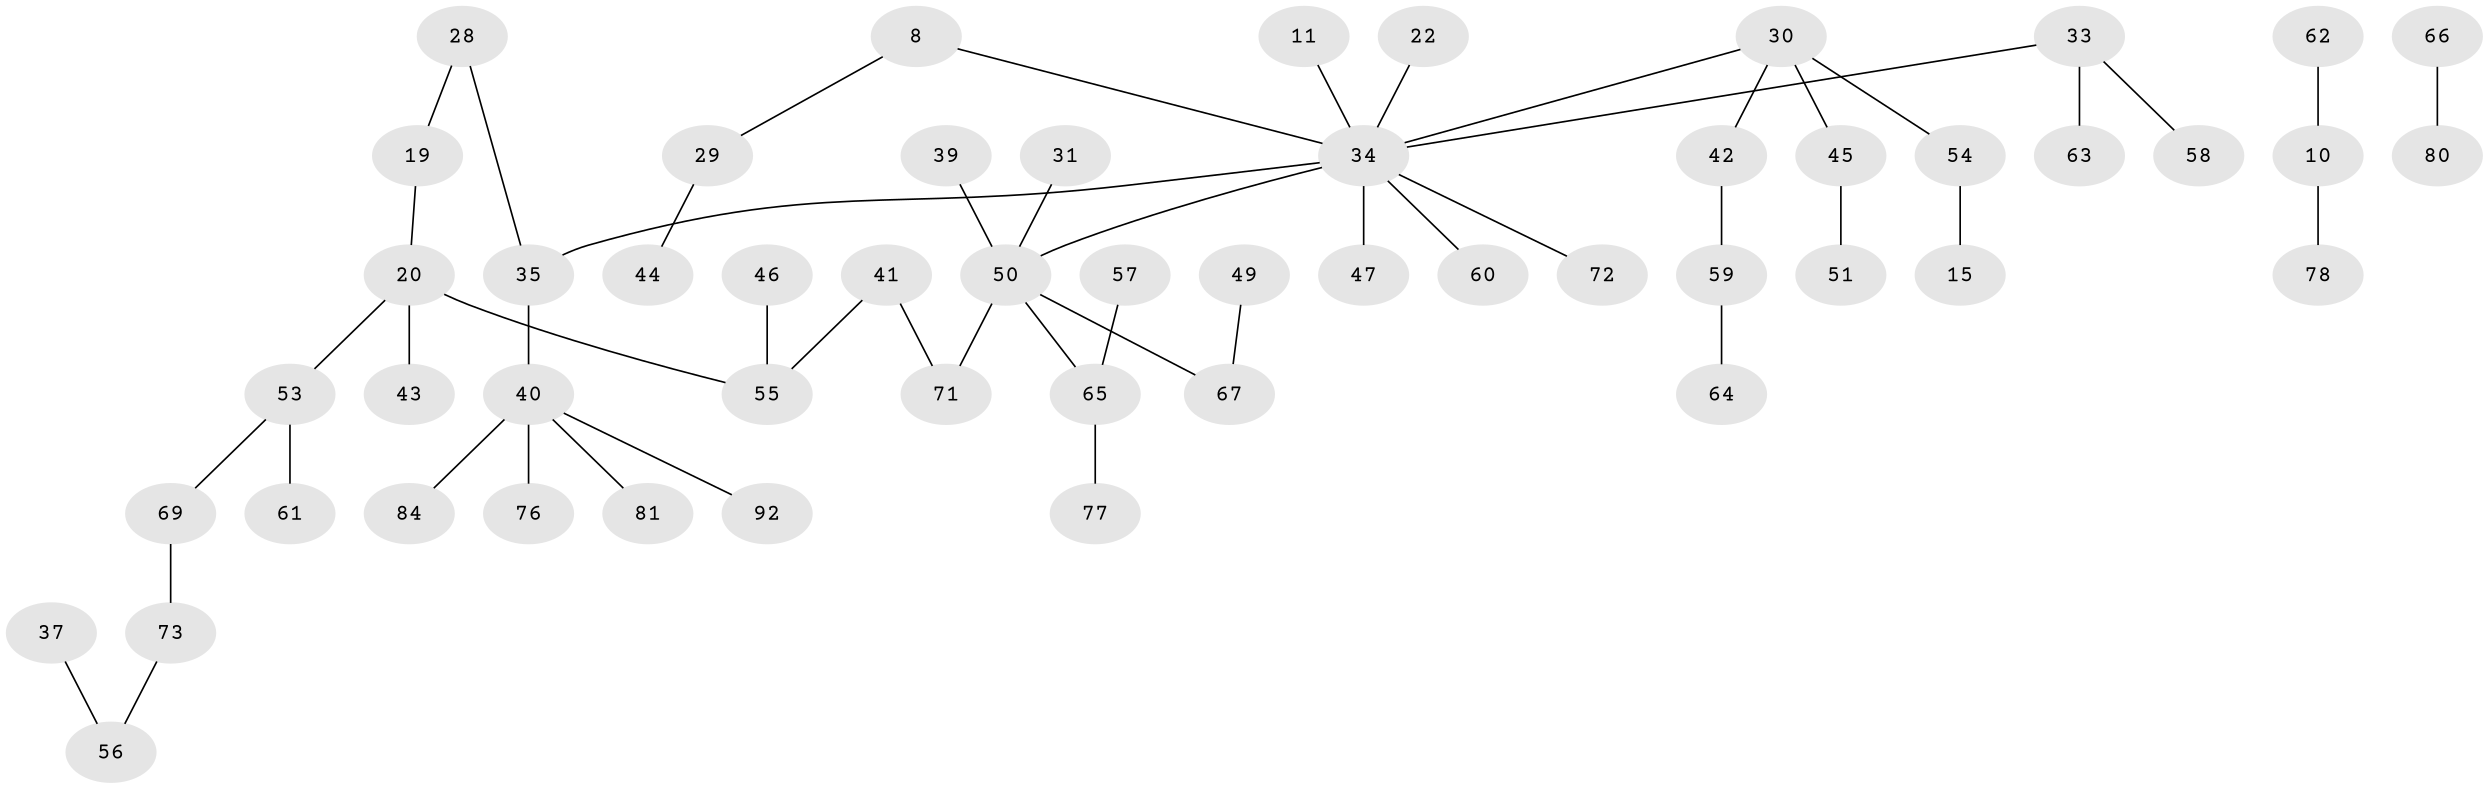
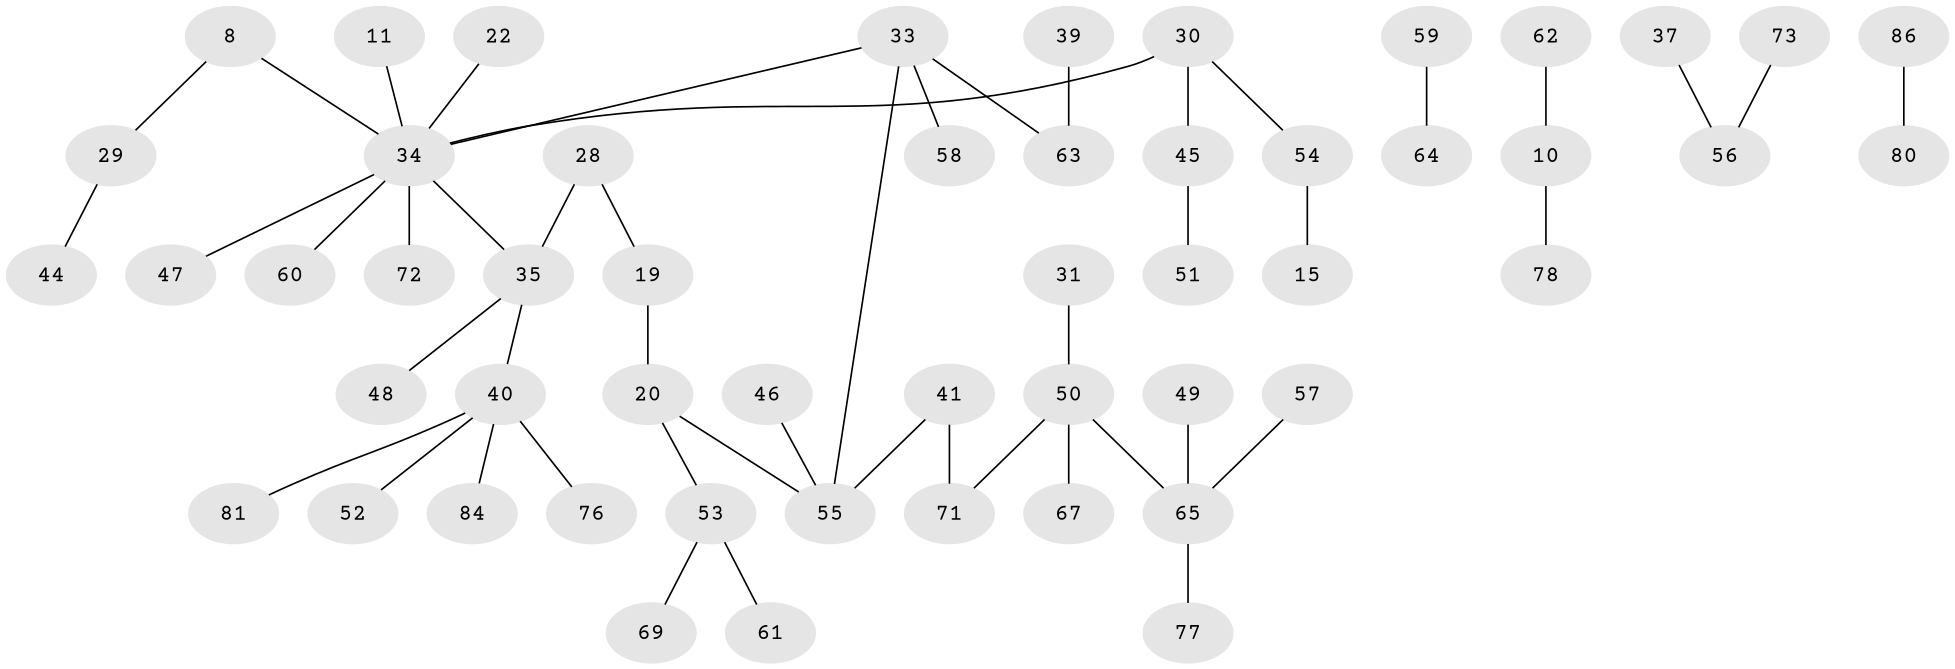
(2437, 36) -> (1904, 36)
(1722, 156) -> none
(1180, 207) -> none
(976, 215) -> (1069, 96)
none -> (867, 275)
(1237, 334) -> (1188, 454)
none -> (381, 394)
(409, 394) -> none
(767, 514) -> (353, 514)
(171, 573) -> none
